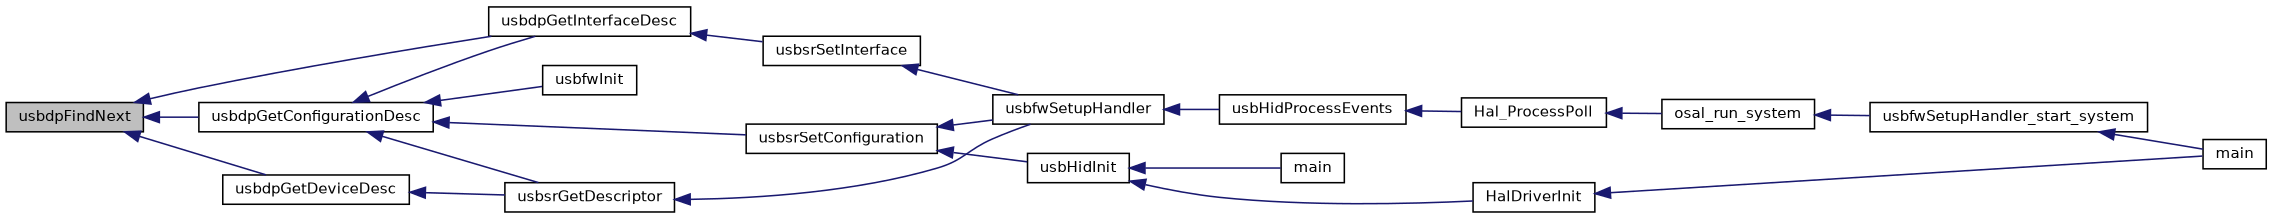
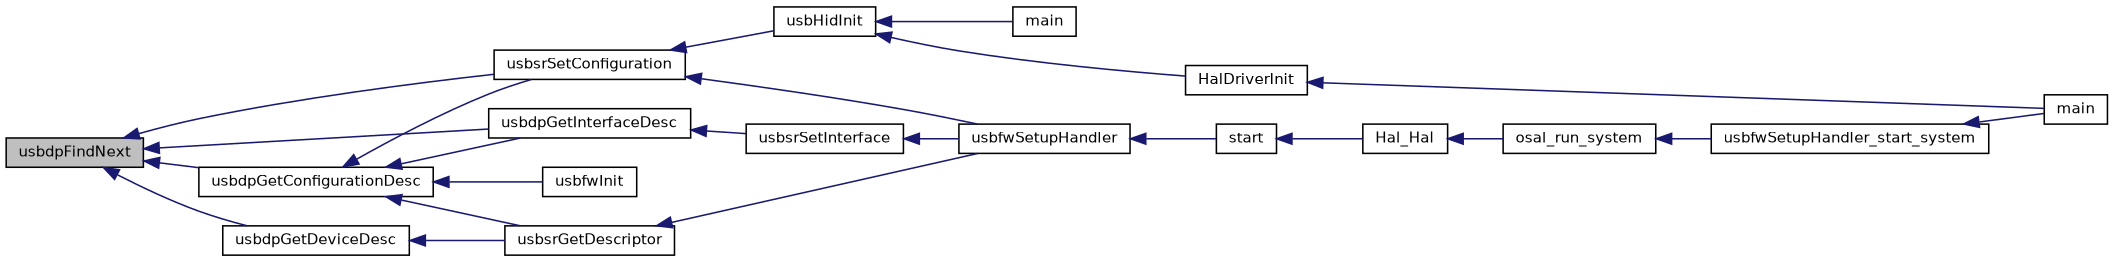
none -> (315, 98)
(1313, 109) -> (1246, 139)
(1534, 113) -> (1405, 139)
